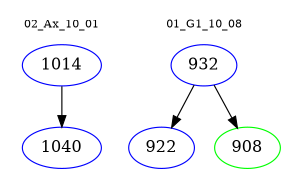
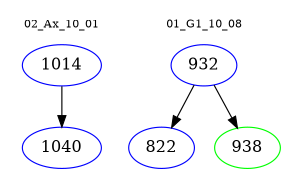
(162, 148) -> (162, 148)
(247, 148) -> (247, 148)
